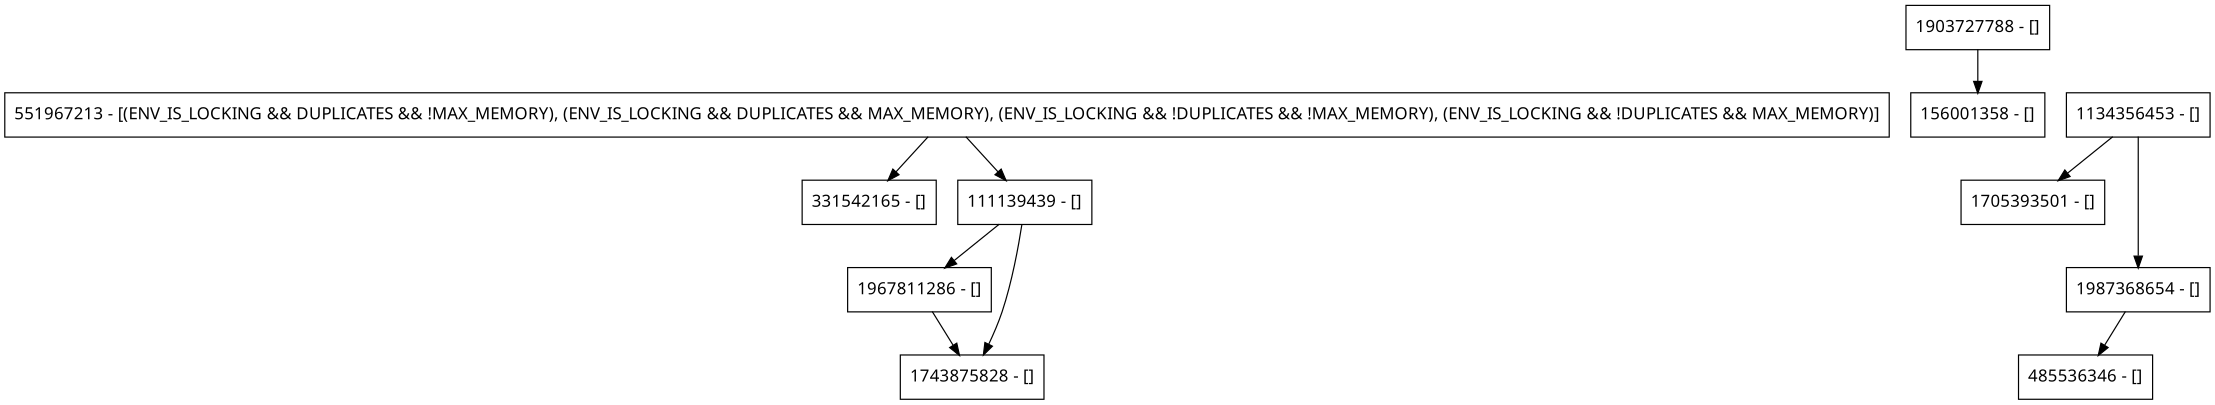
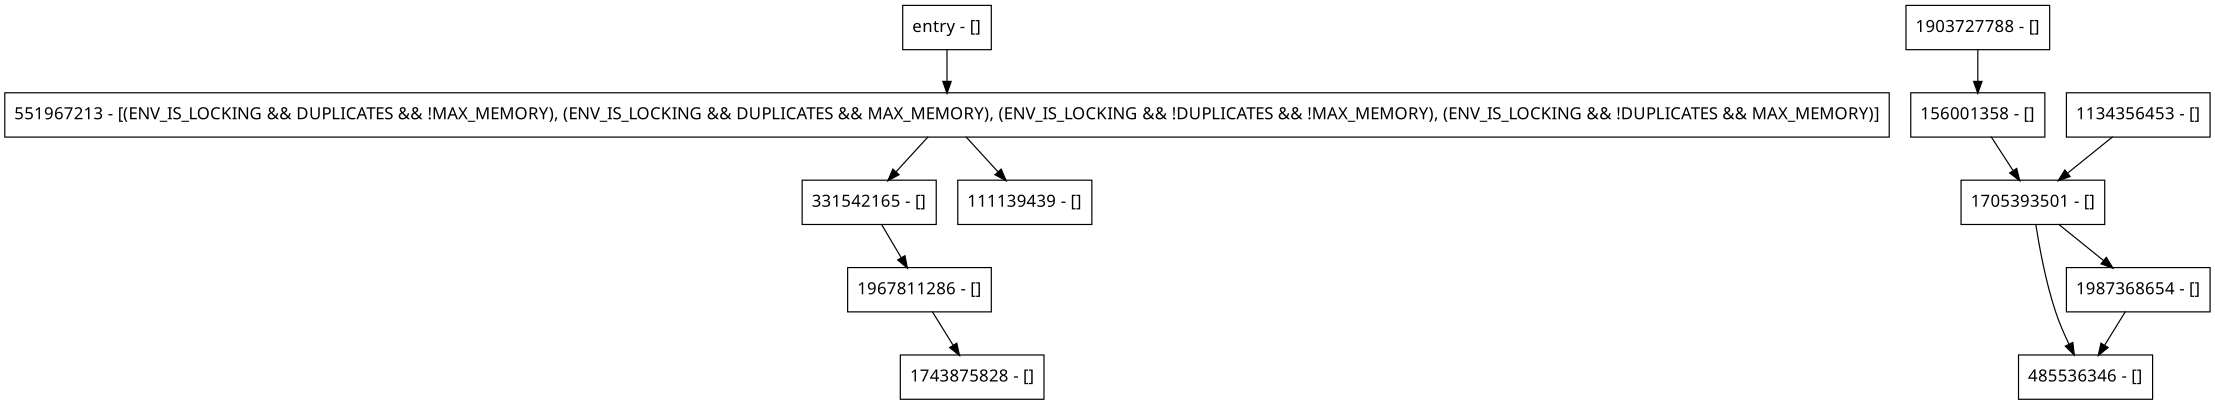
none -> (947, 28)
none -> (2002, 154)
(2138, 196) -> (2081, 242)
(977, 242) -> (891, 241)
(1010, 286) -> none
none -> (2048, 286)
